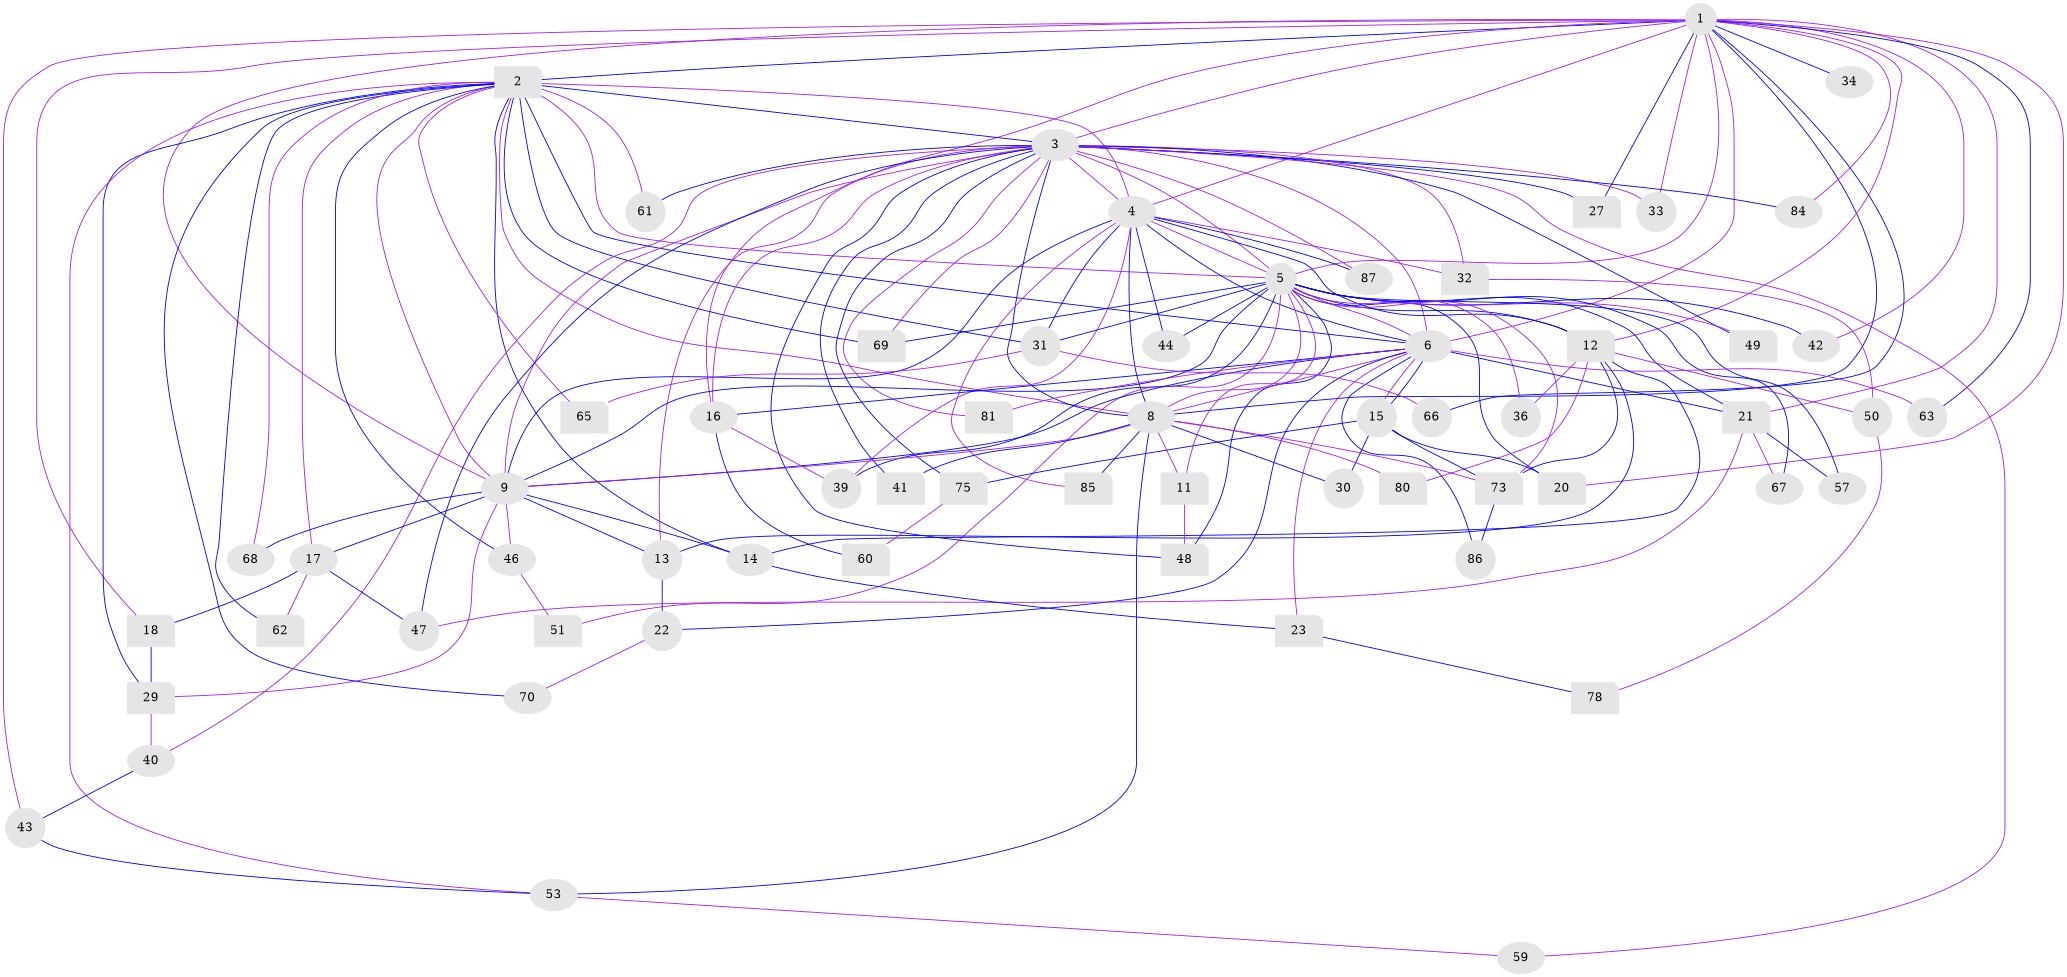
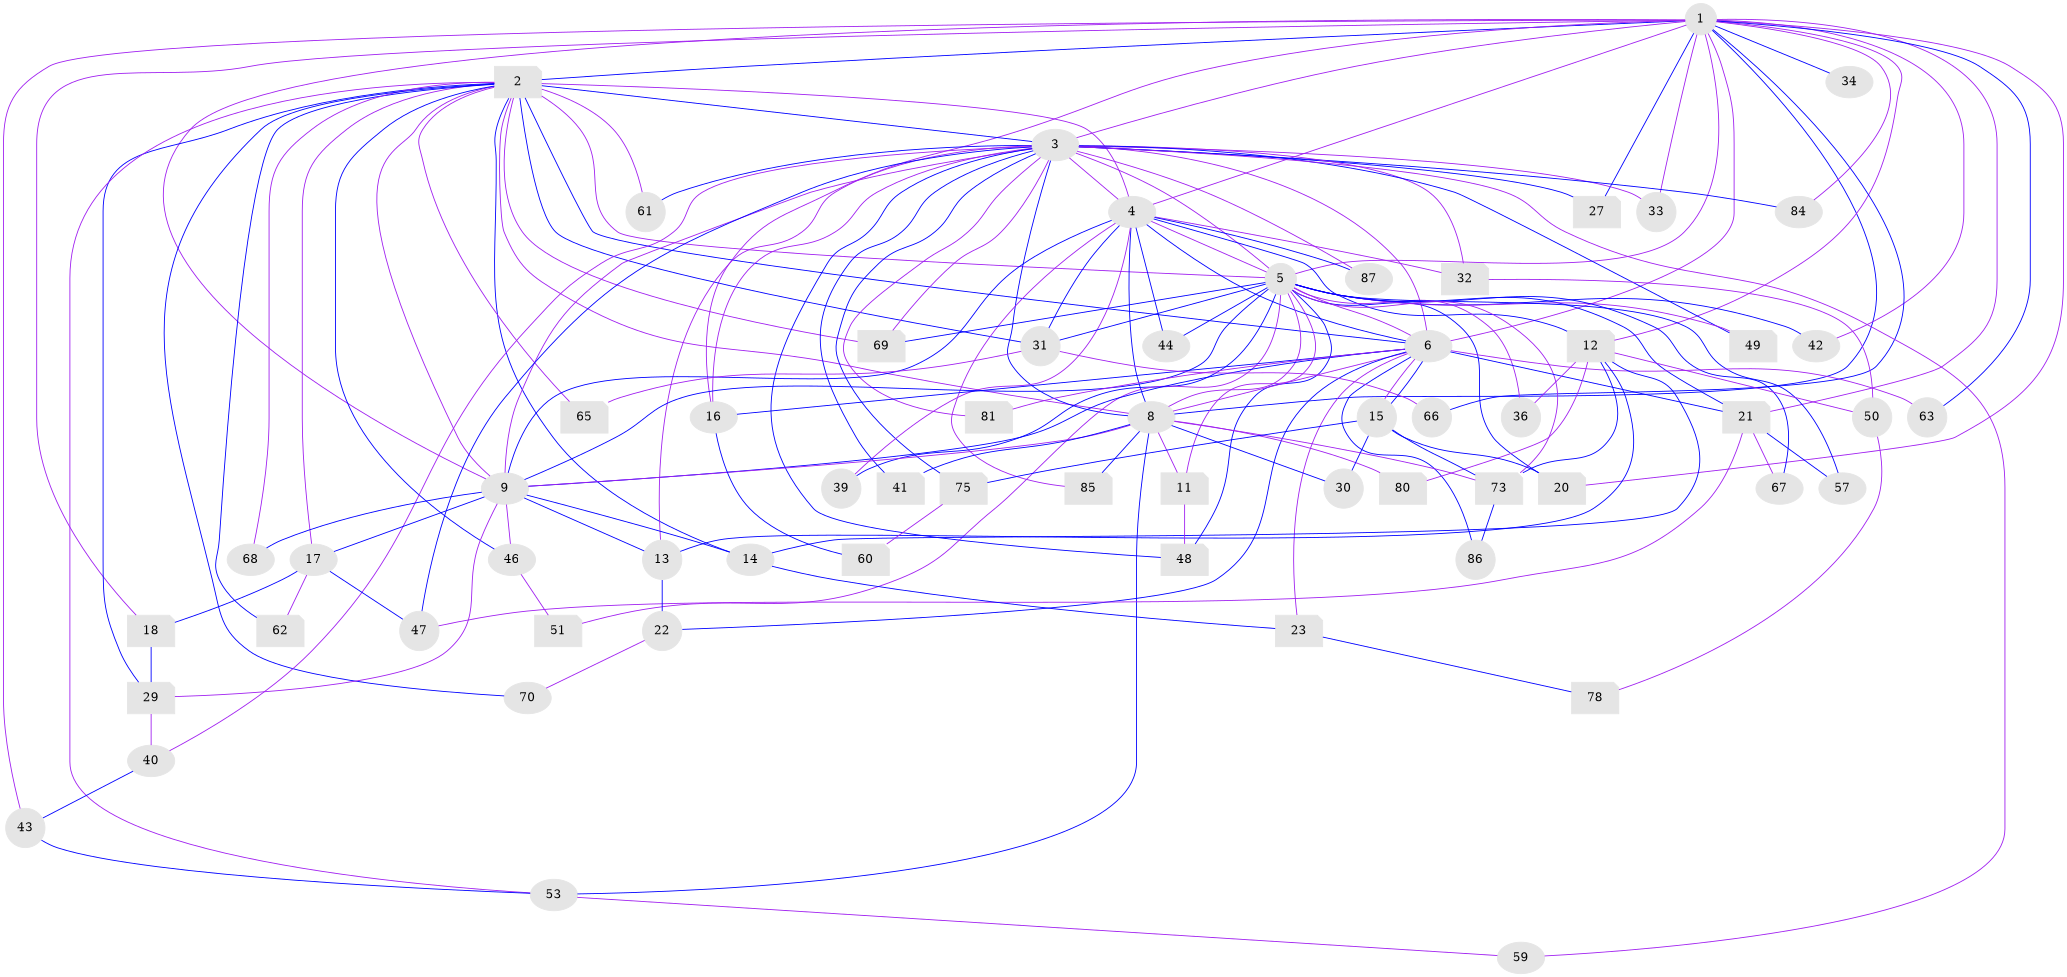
(629, 289) -> (629, 289)
(1430, 311) -> none
(771, 449) -> none
